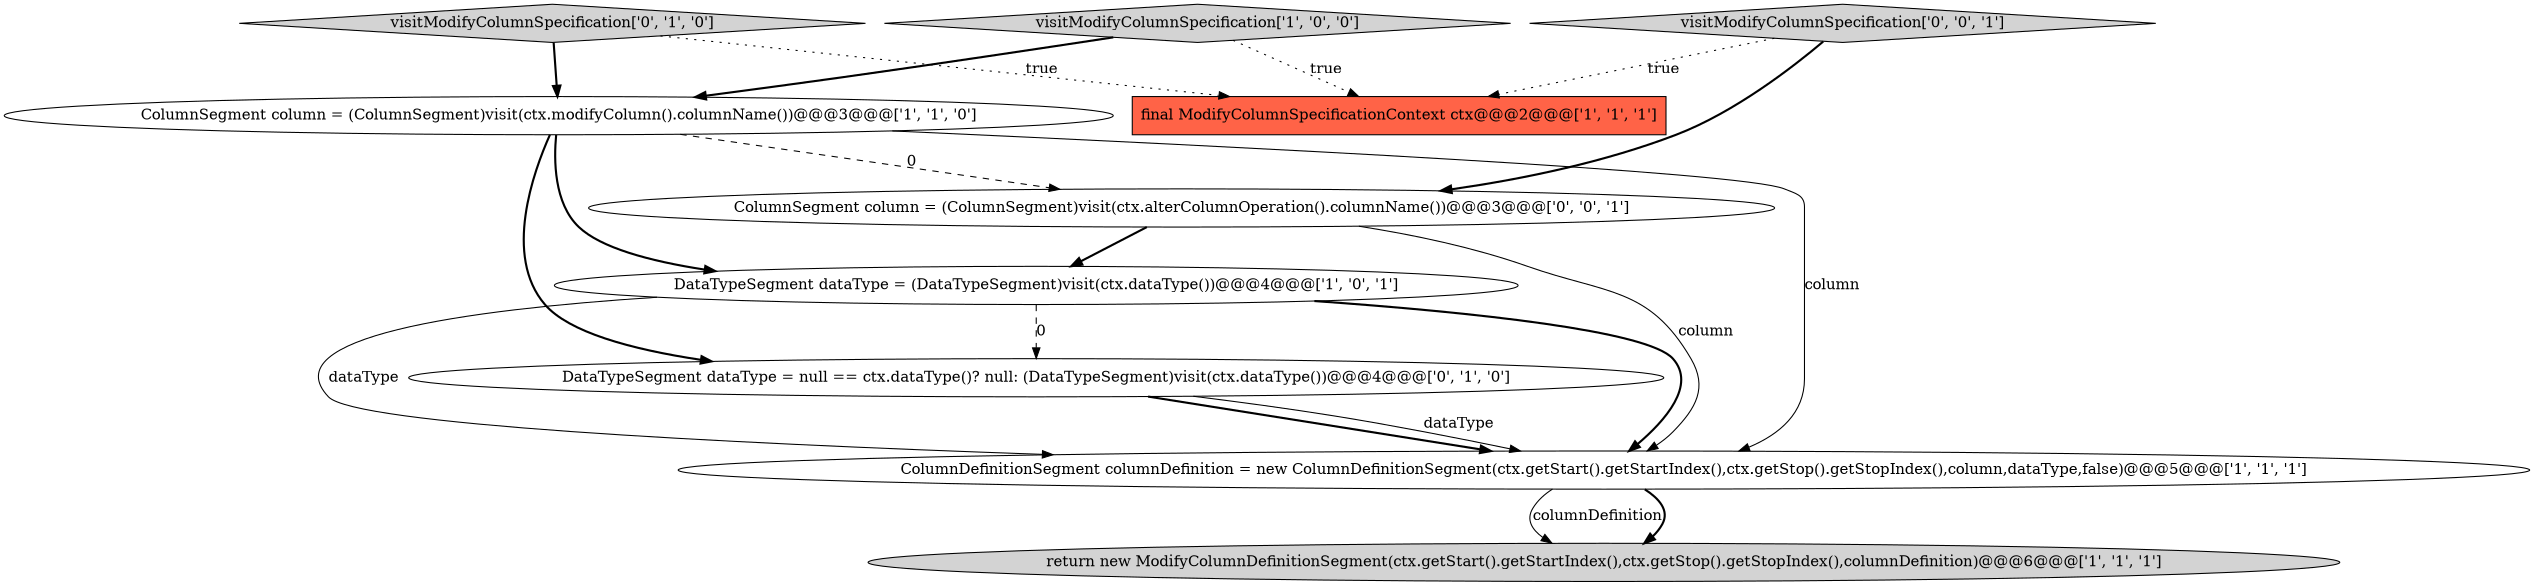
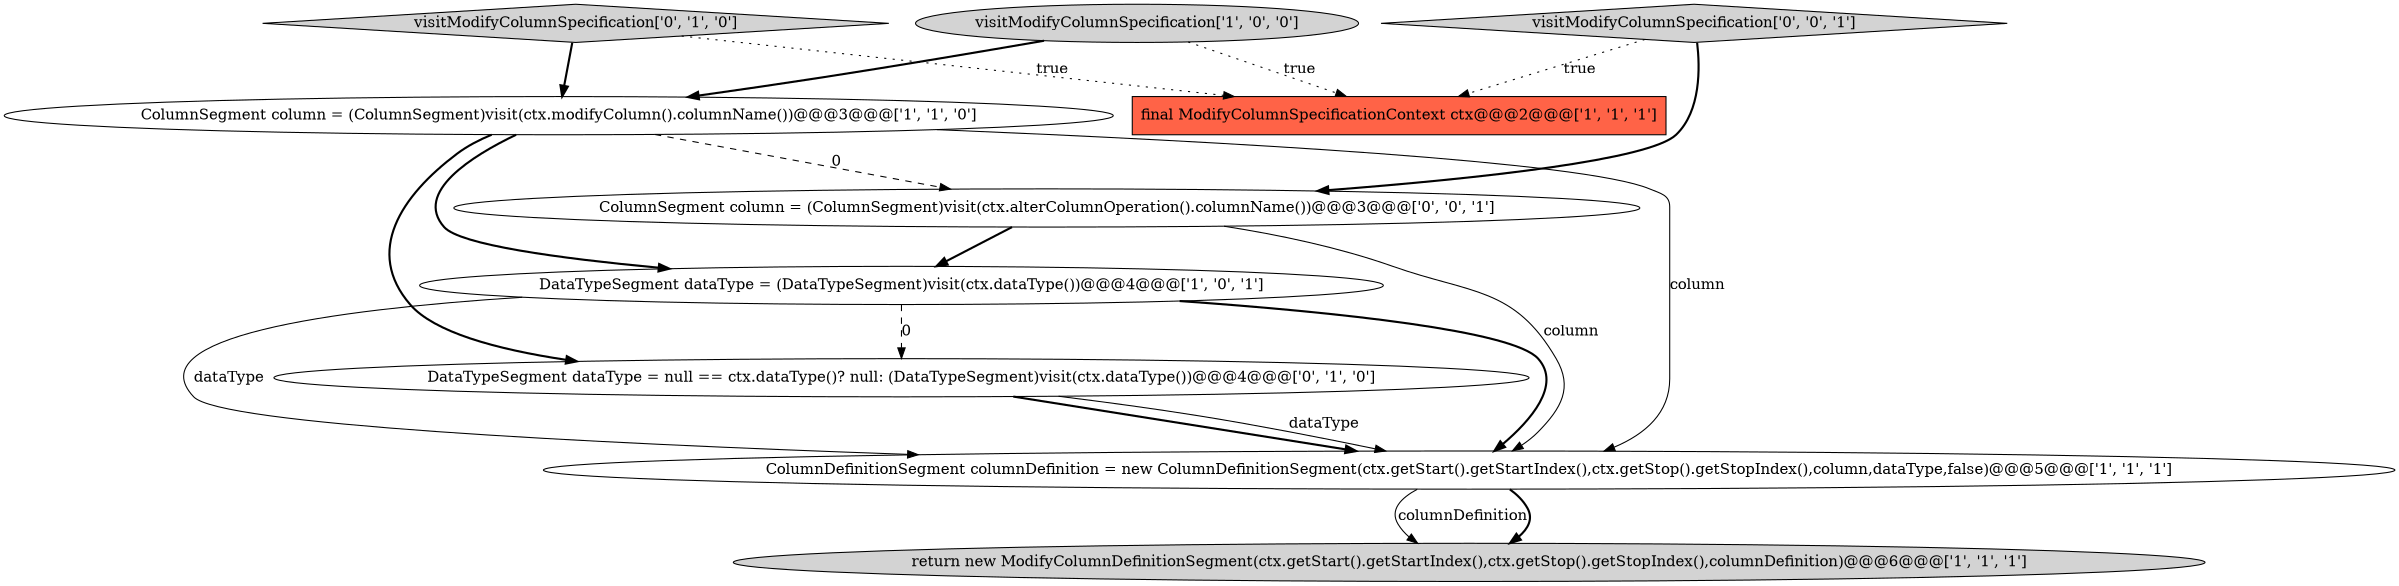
(1198, 23) -> (1137, 23)
